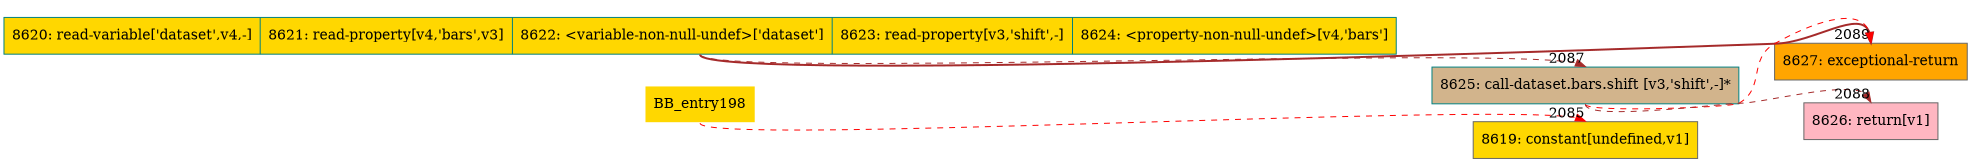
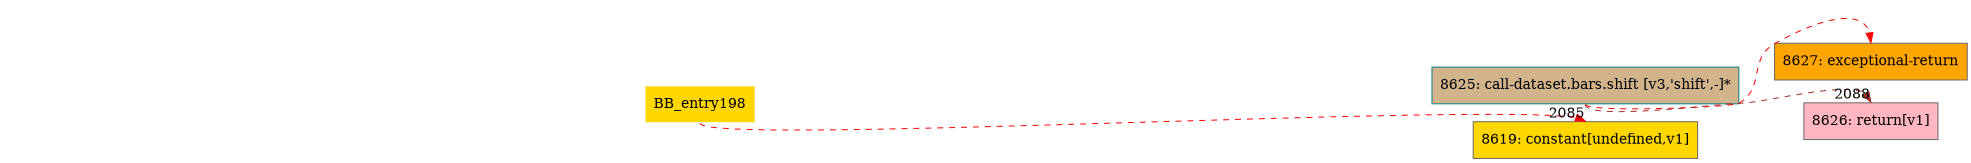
(700, 36) -> none
